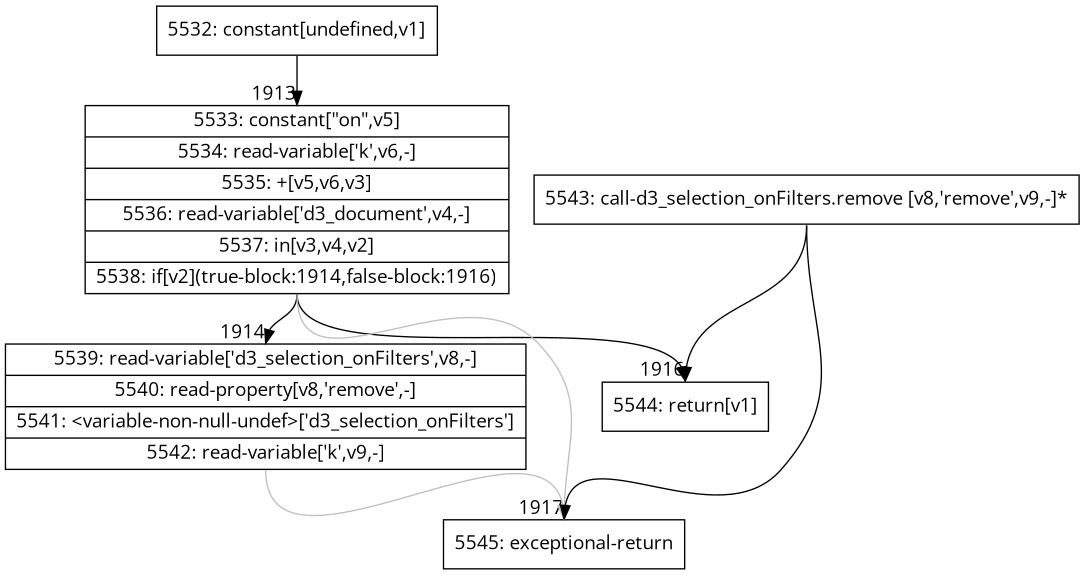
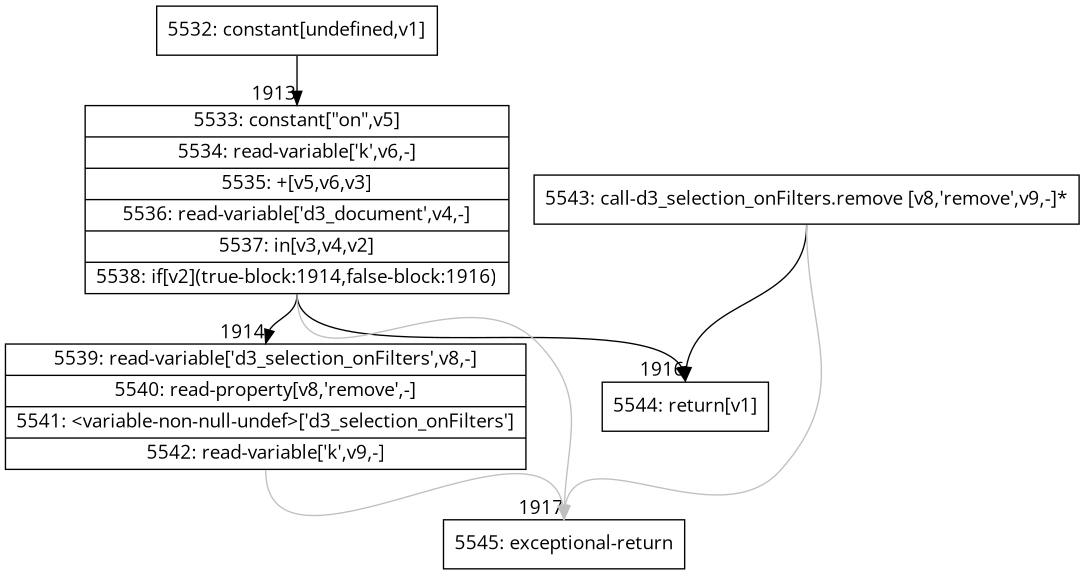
(787, 462) -> (787, 462)
